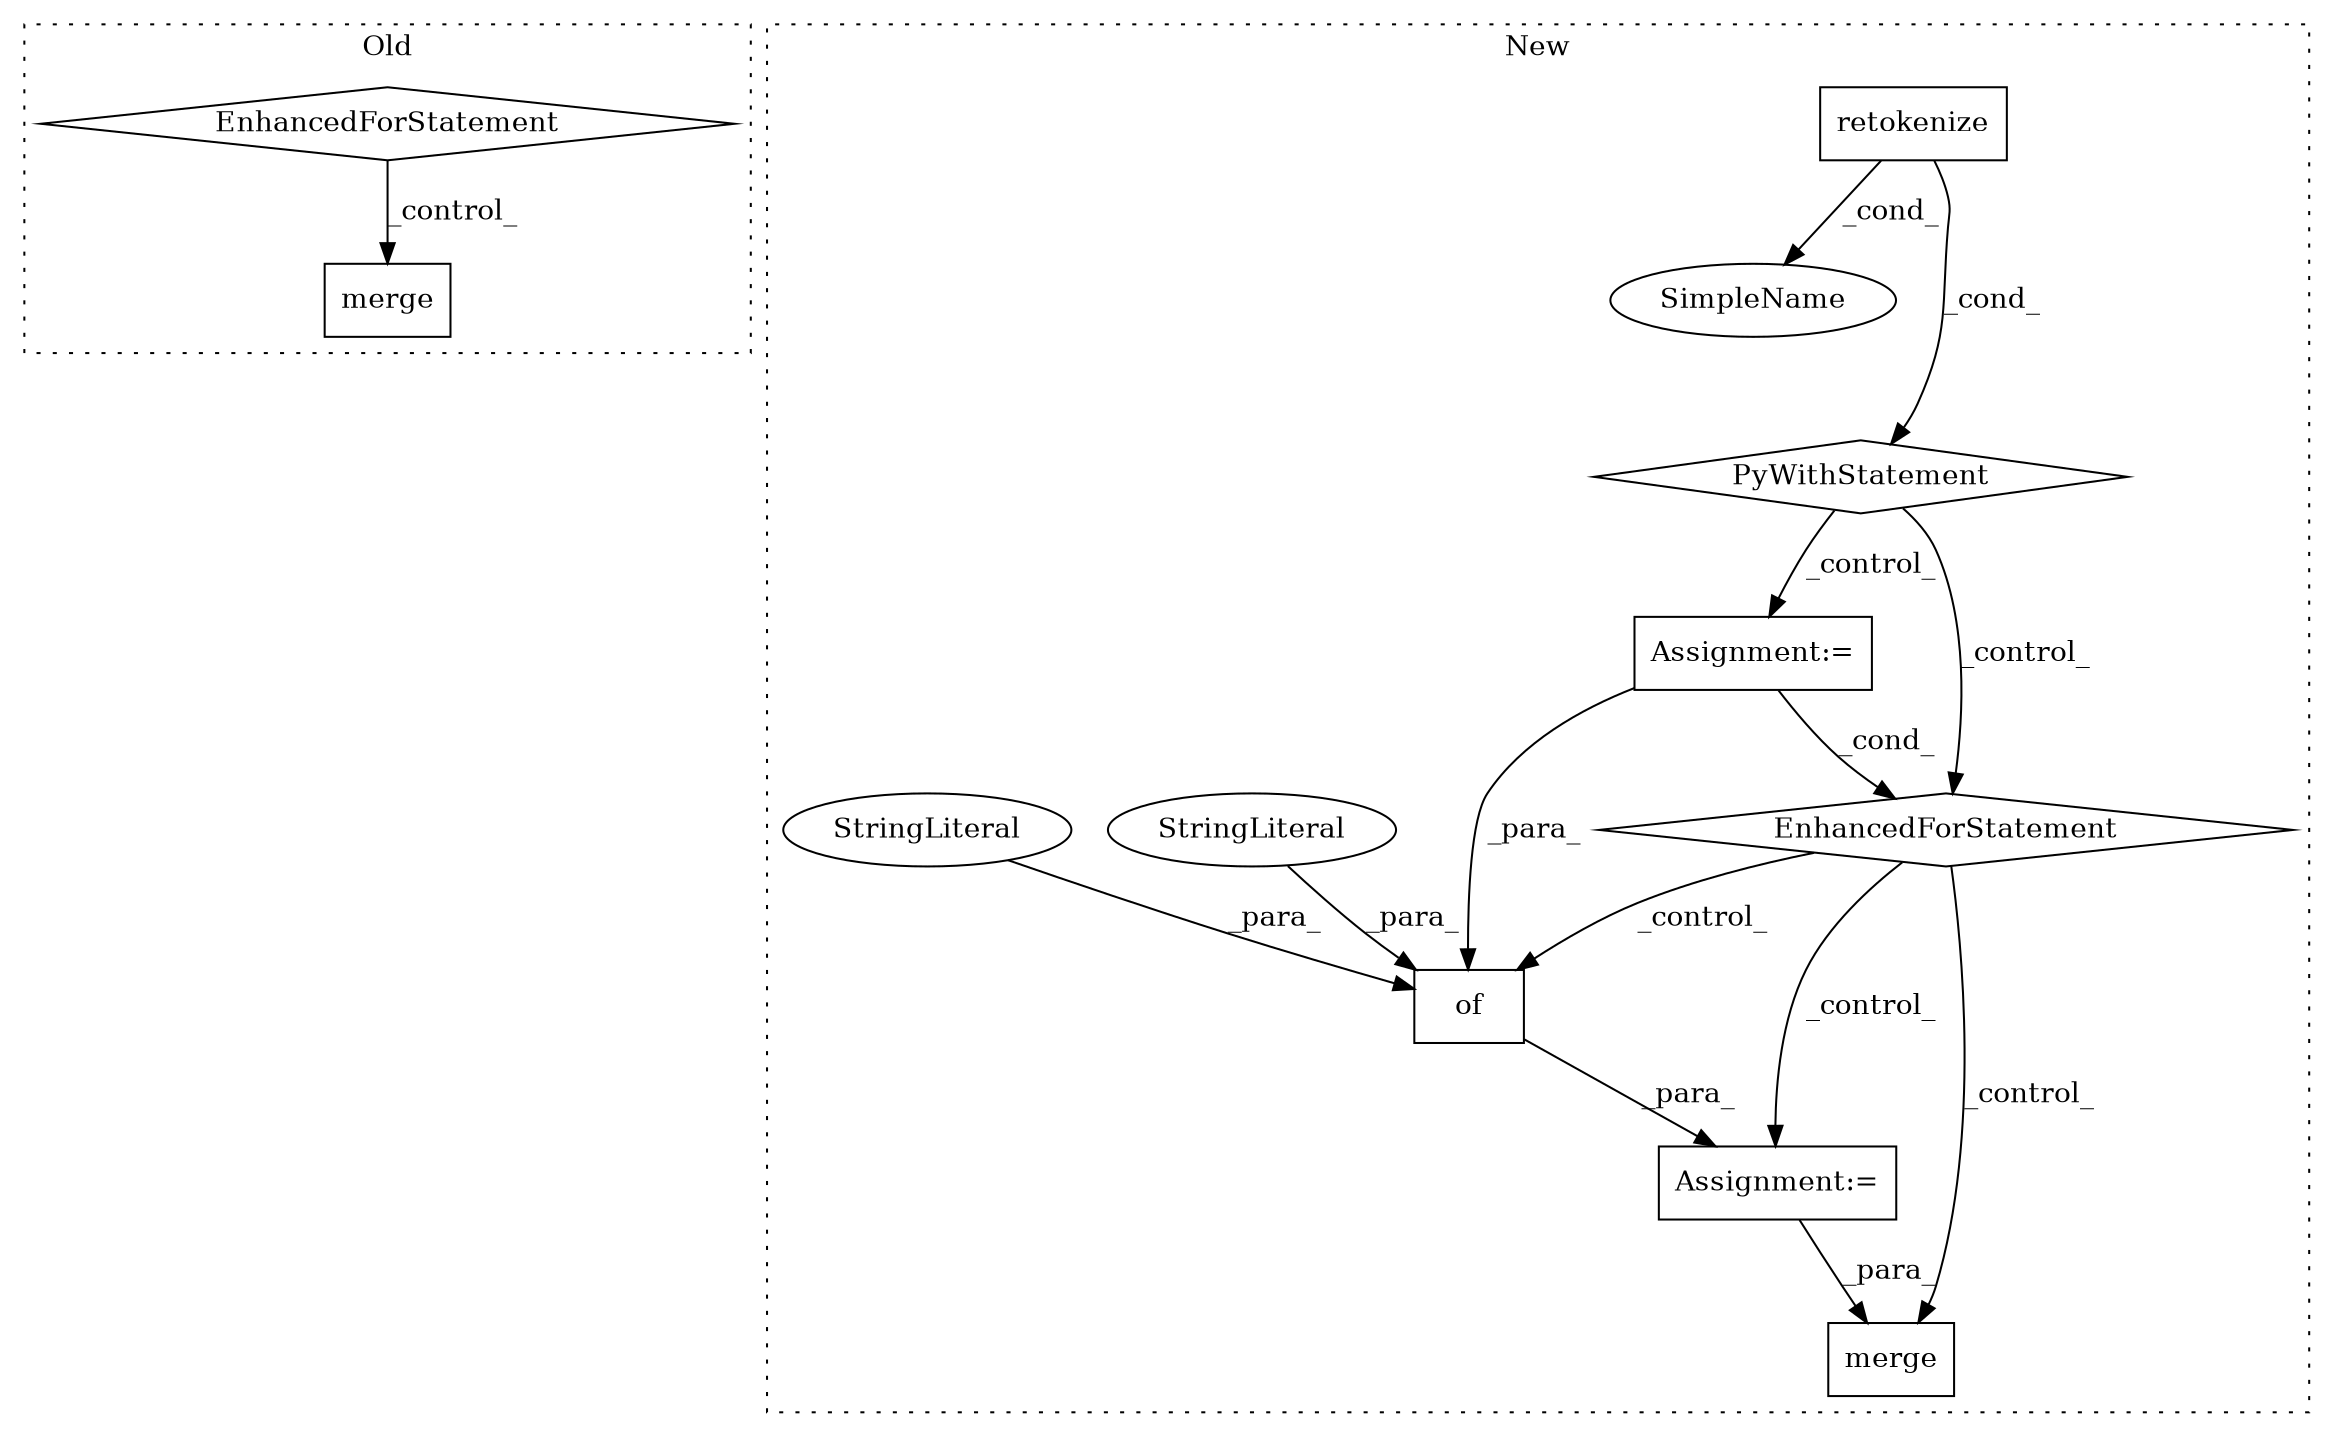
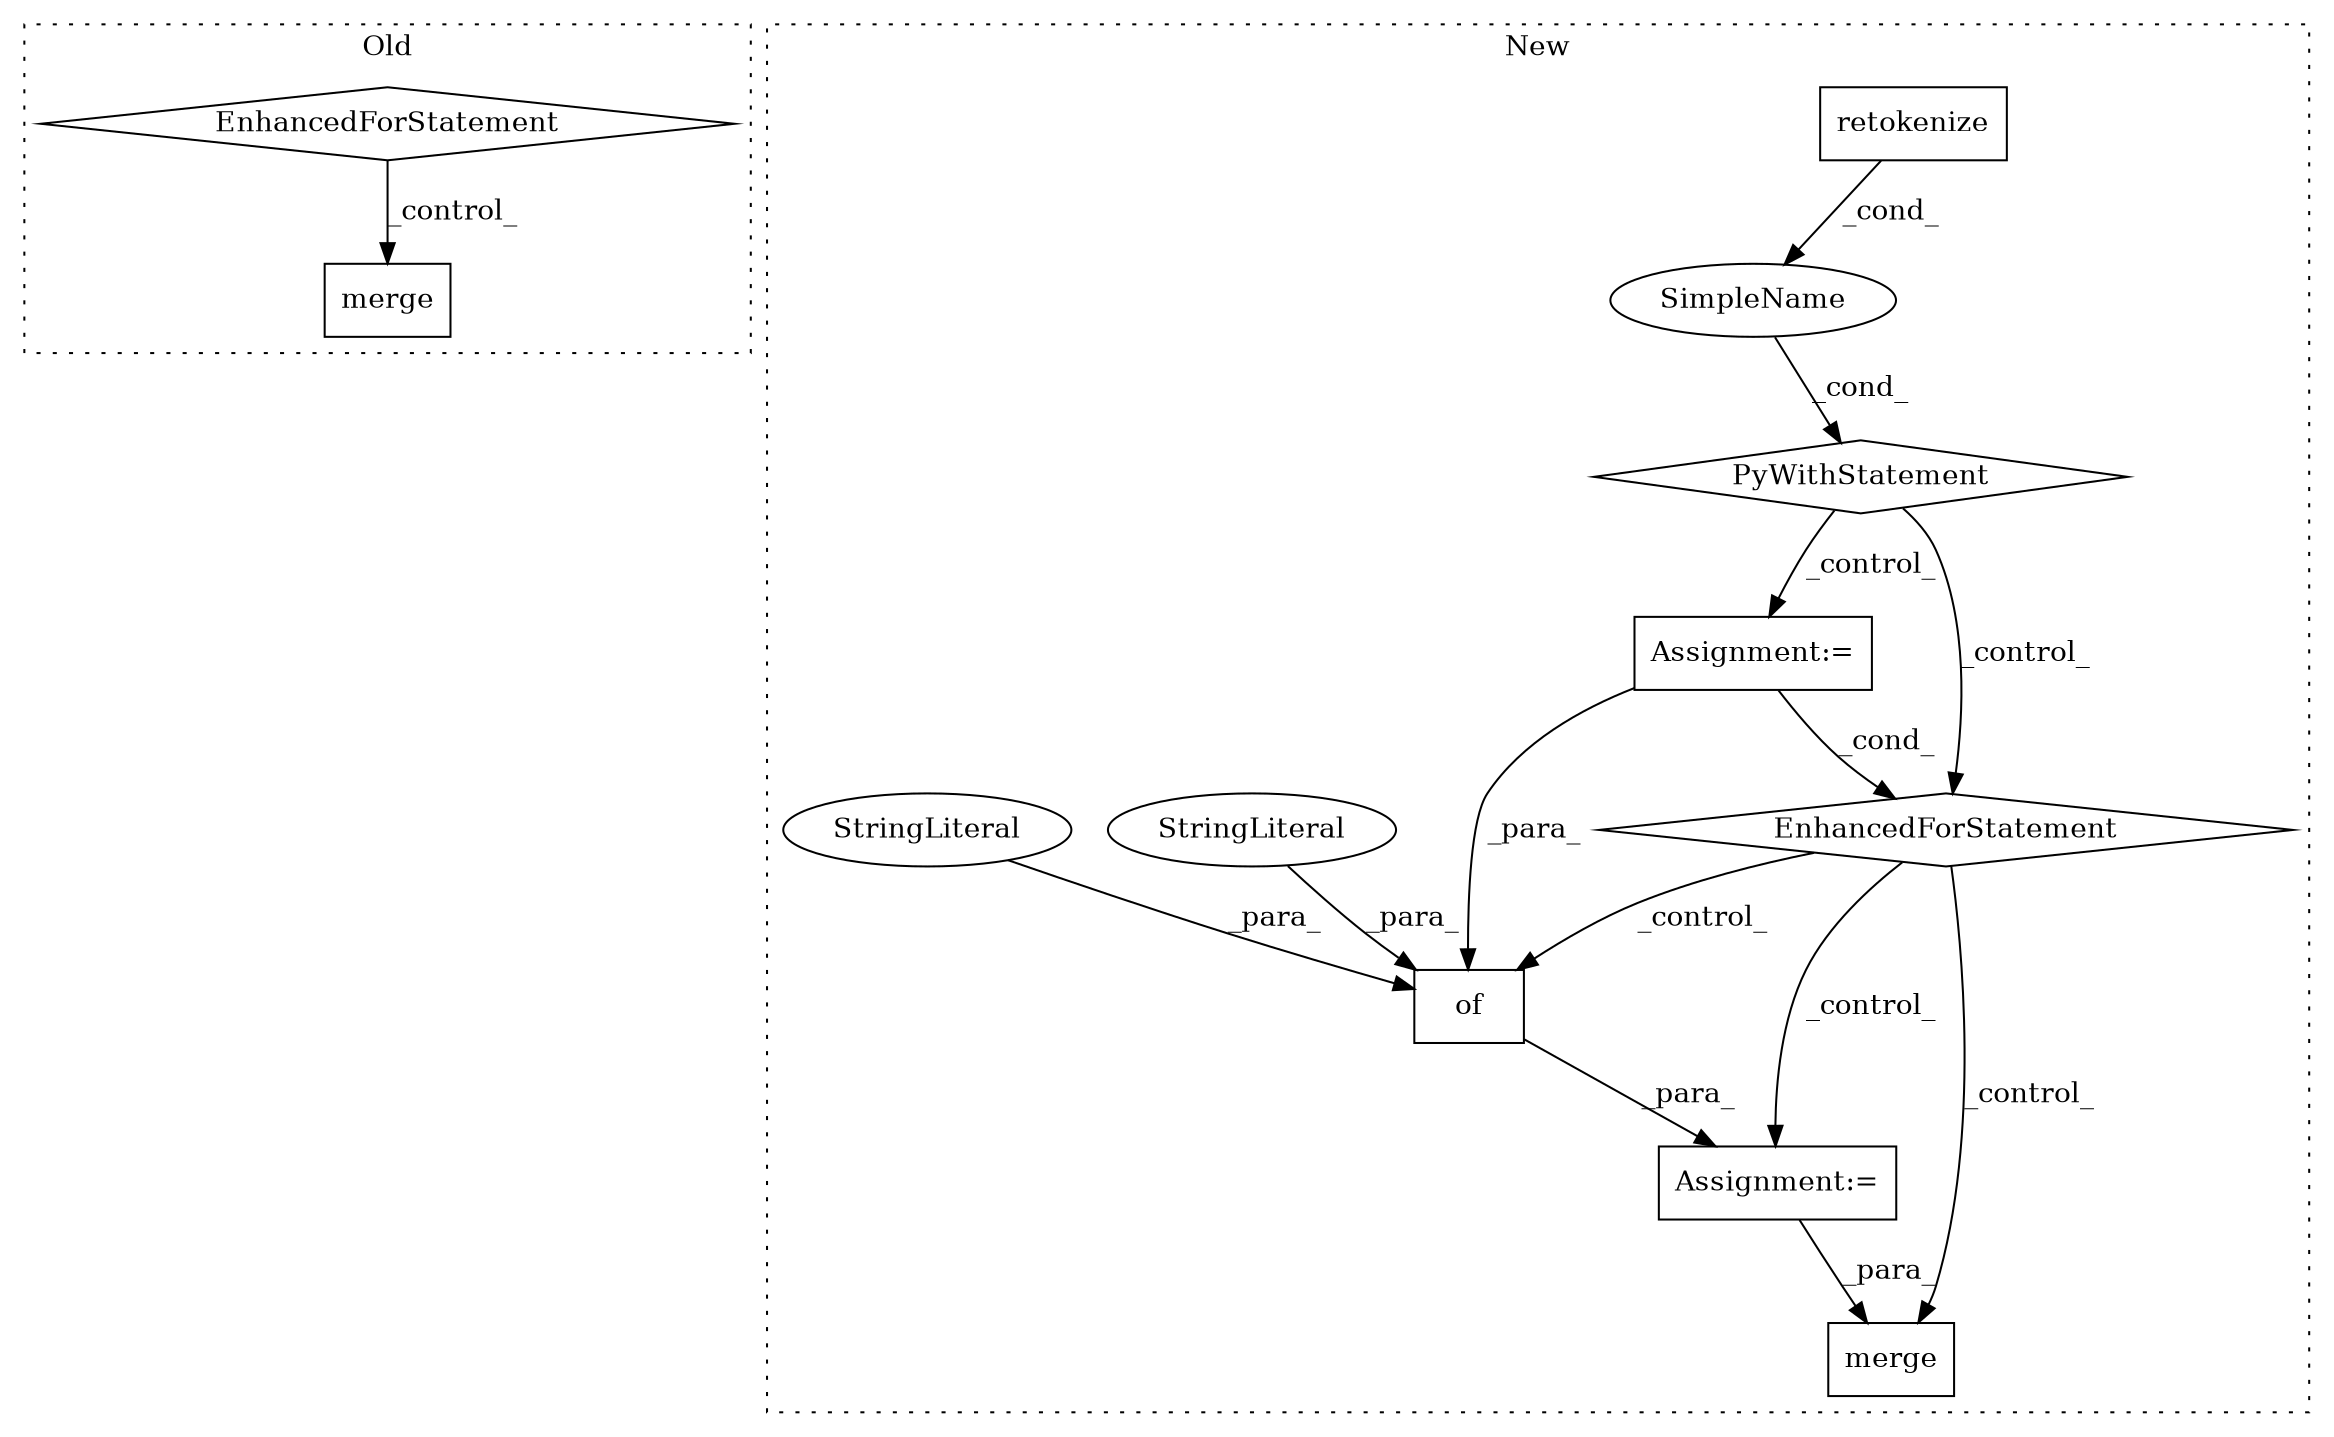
(1944, 296) -> (1802, 381)
